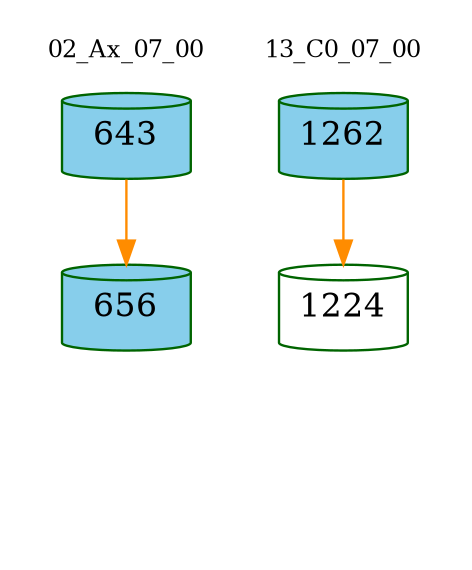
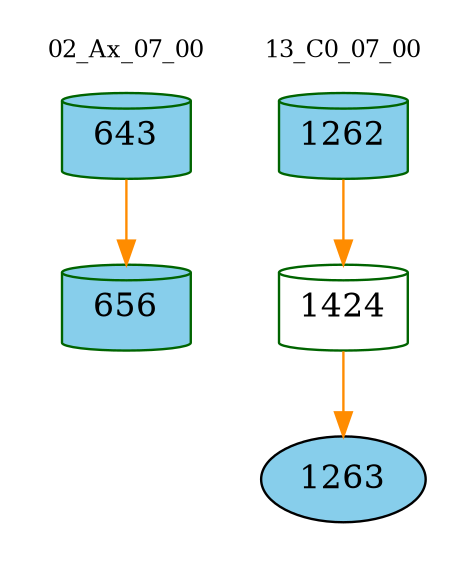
(343, 308) -> (343, 308)
none -> (343, 479)
